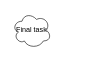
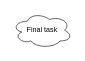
(32, 30) -> (42, 30)
